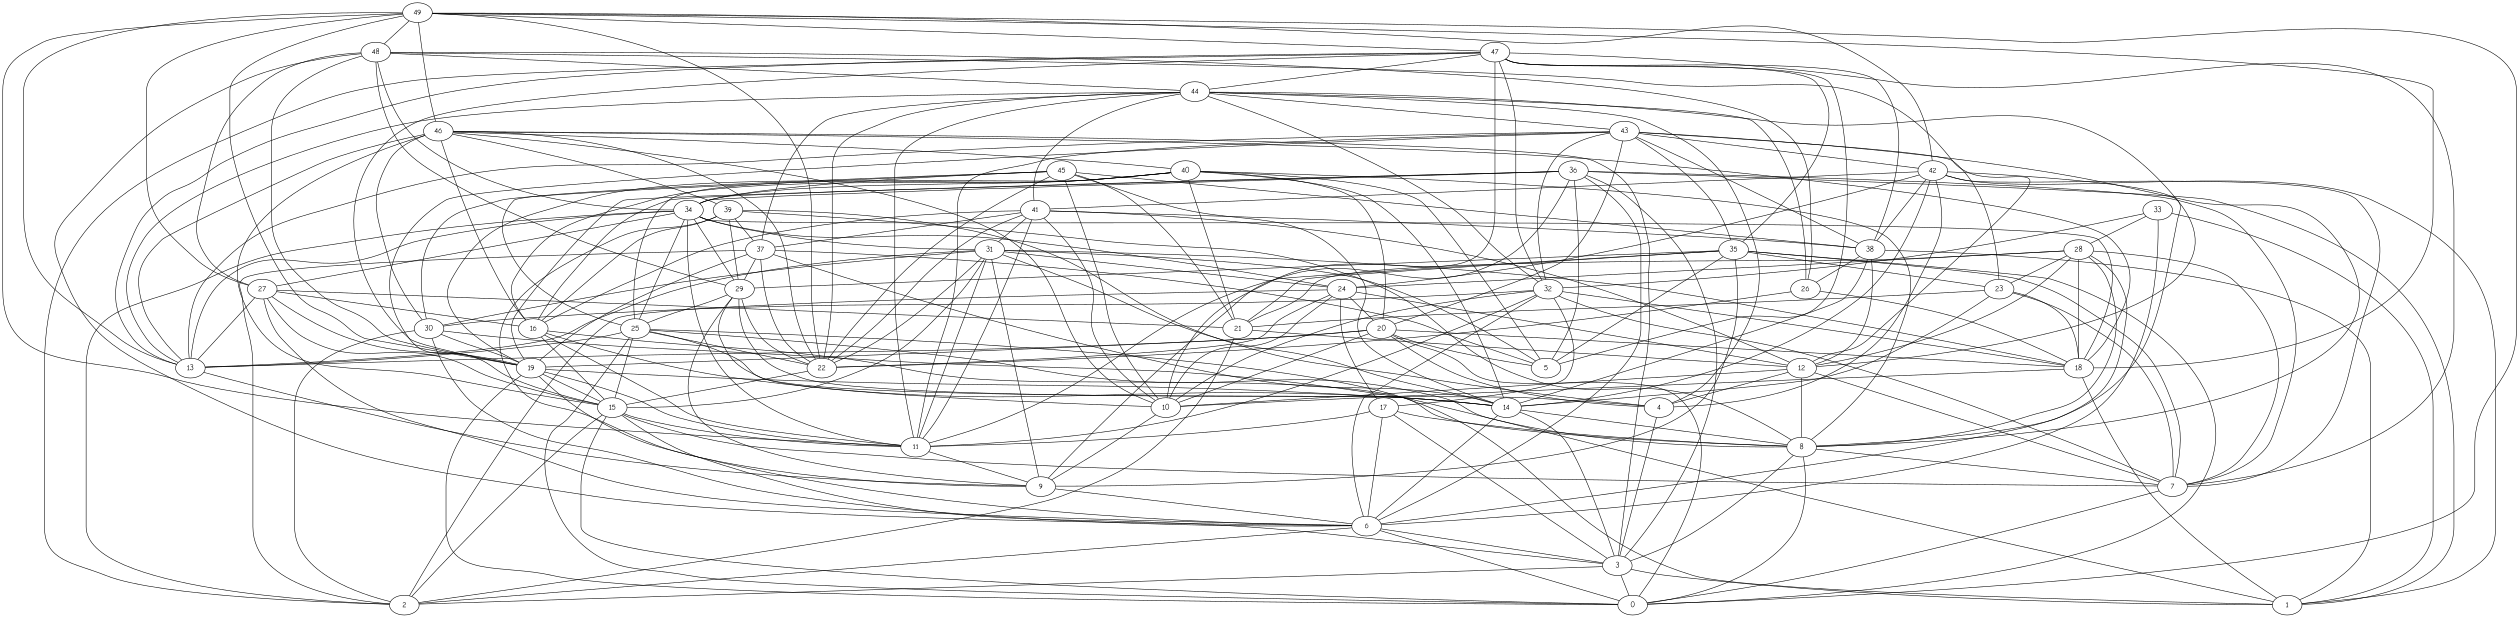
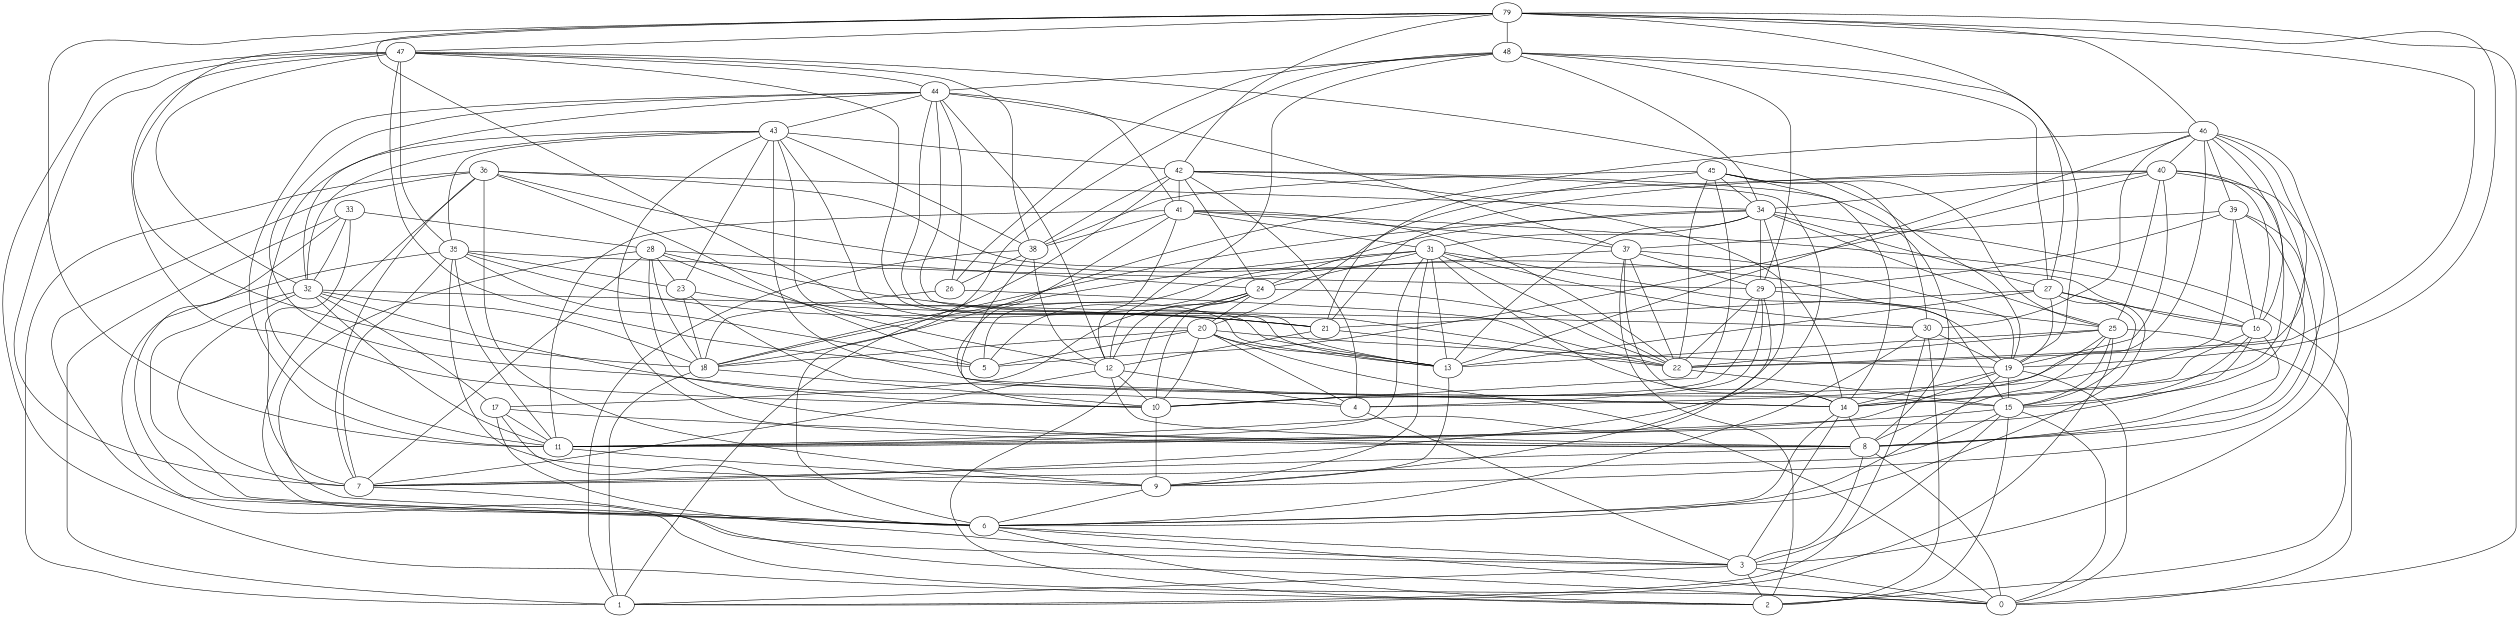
(417, 13) -> (1507, 13)
(2129, 355) -> (268, 338)
(861, 536) -> (1461, 344)
